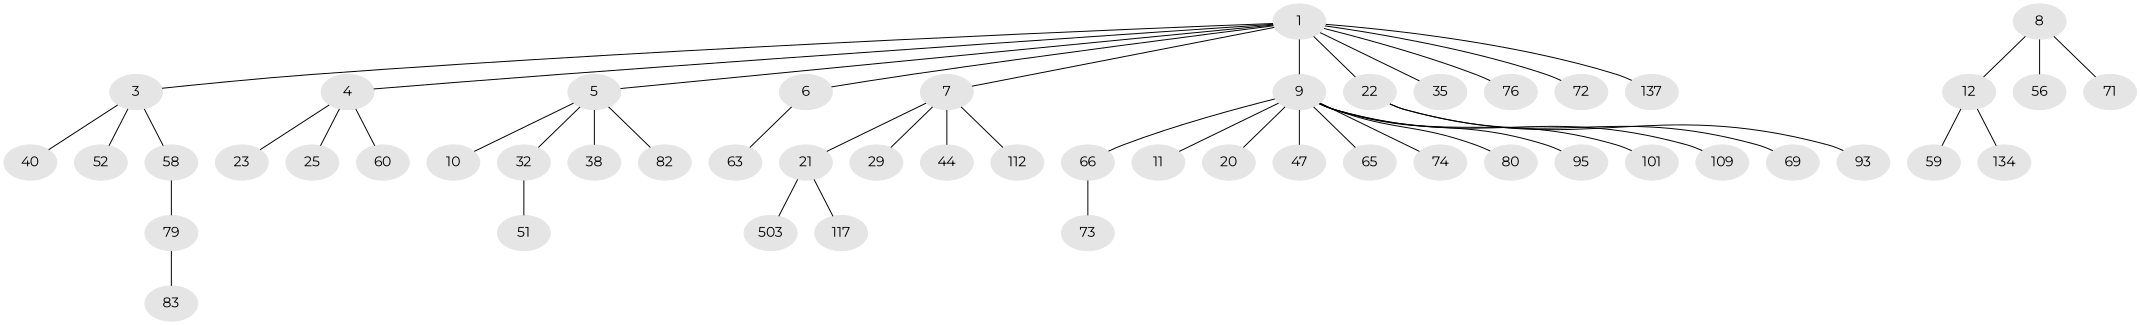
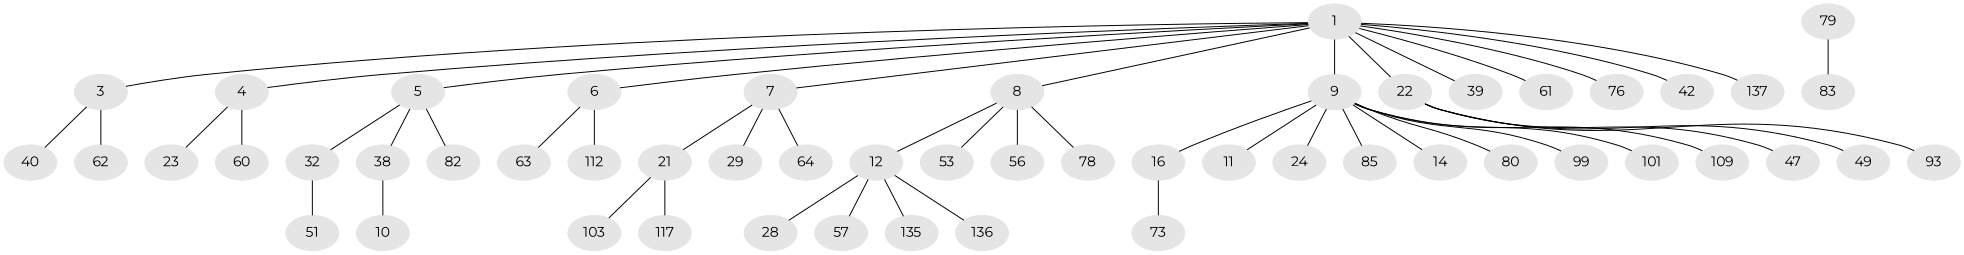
none -> (1176, 57)
(1440, 92) -> (1476, 92)
none -> (1546, 92)
(1581, 92) -> (1687, 92)
(2110, 92) -> (1088, 163)
(524, 127) -> (383, 198)
(982, 127) -> (594, 127)
(1299, 127) -> (1599, 127)
(101, 163) -> (101, 163)
(171, 163) -> none
(312, 163) -> none
(947, 163) -> (806, 163)
none -> (947, 163)
(1088, 163) -> (1158, 163)
(1229, 163) -> (1299, 163)
(1370, 163) -> (1370, 163)
(1440, 163) -> (1440, 163)
(1581, 163) -> (1581, 163)
(1793, 163) -> (1863, 163)
(1934, 163) -> (841, 233)
(2004, 163) -> (912, 233)
none -> (771, 233)
(771, 233) -> (594, 233)
none -> (982, 233)
